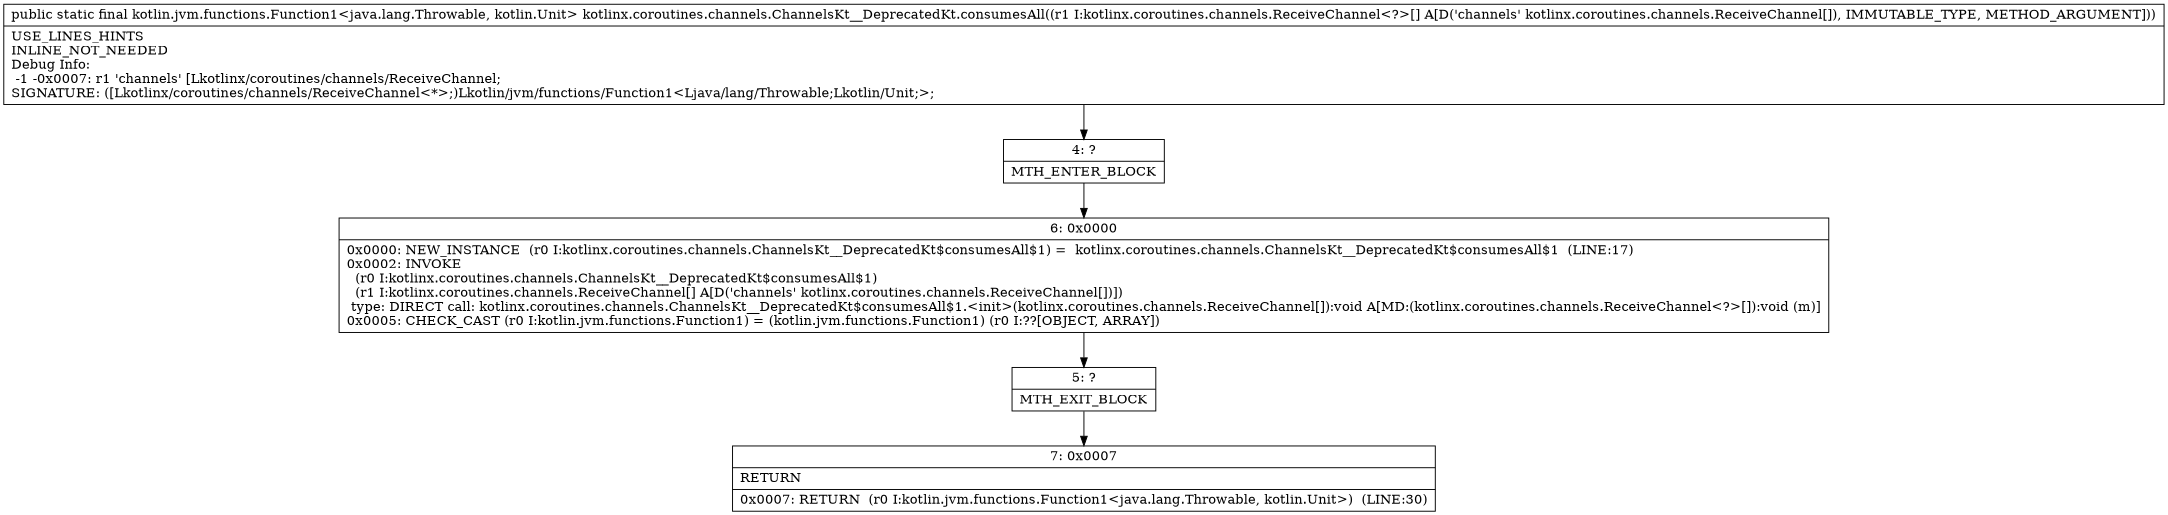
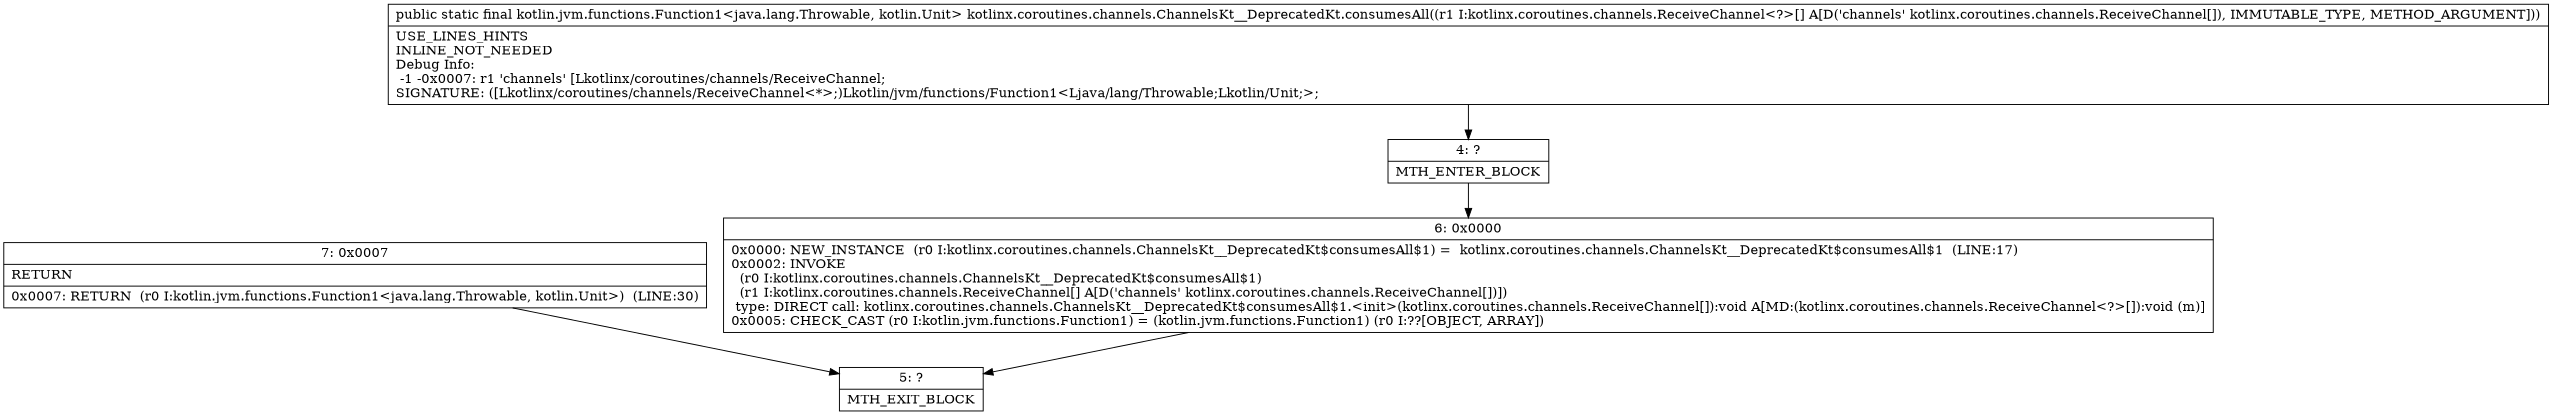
(1084, 424) -> (671, 340)
